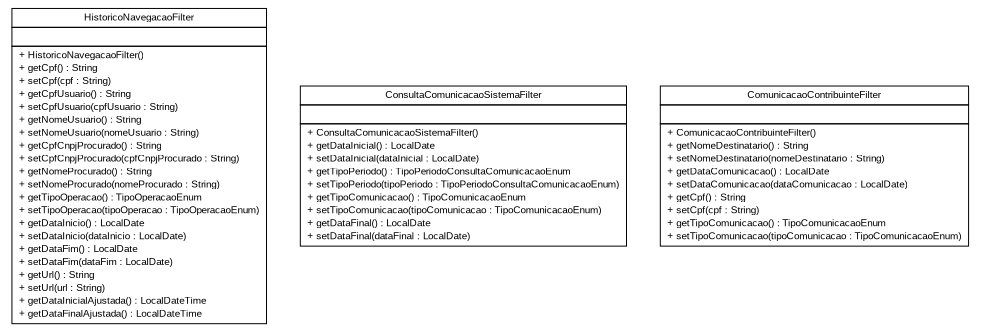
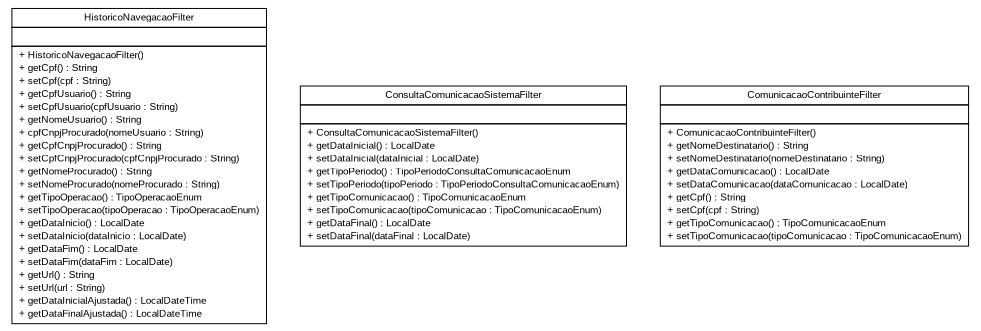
(109, 133) -> (111, 133)
